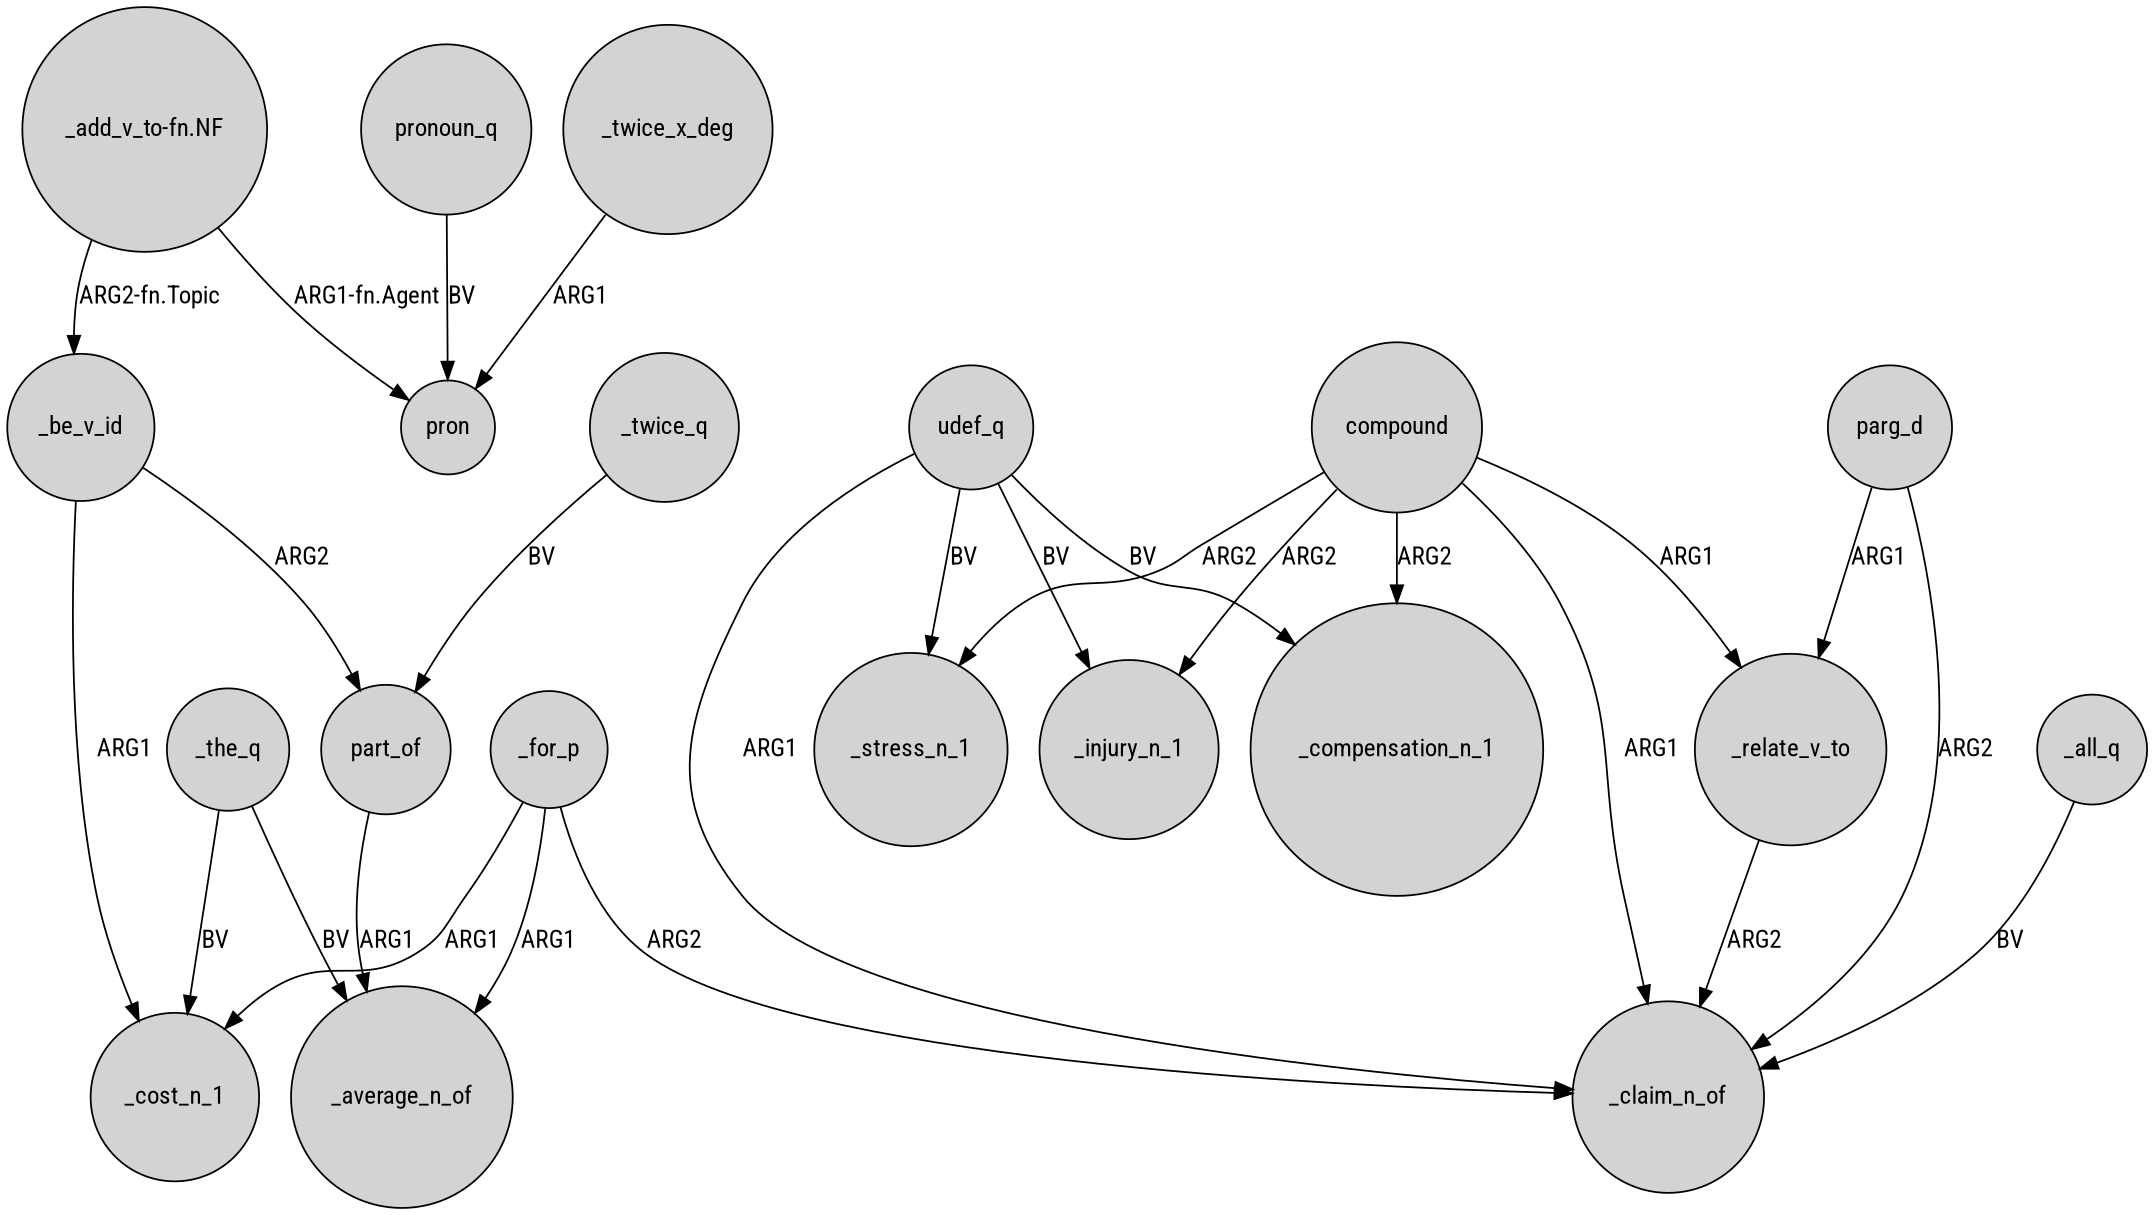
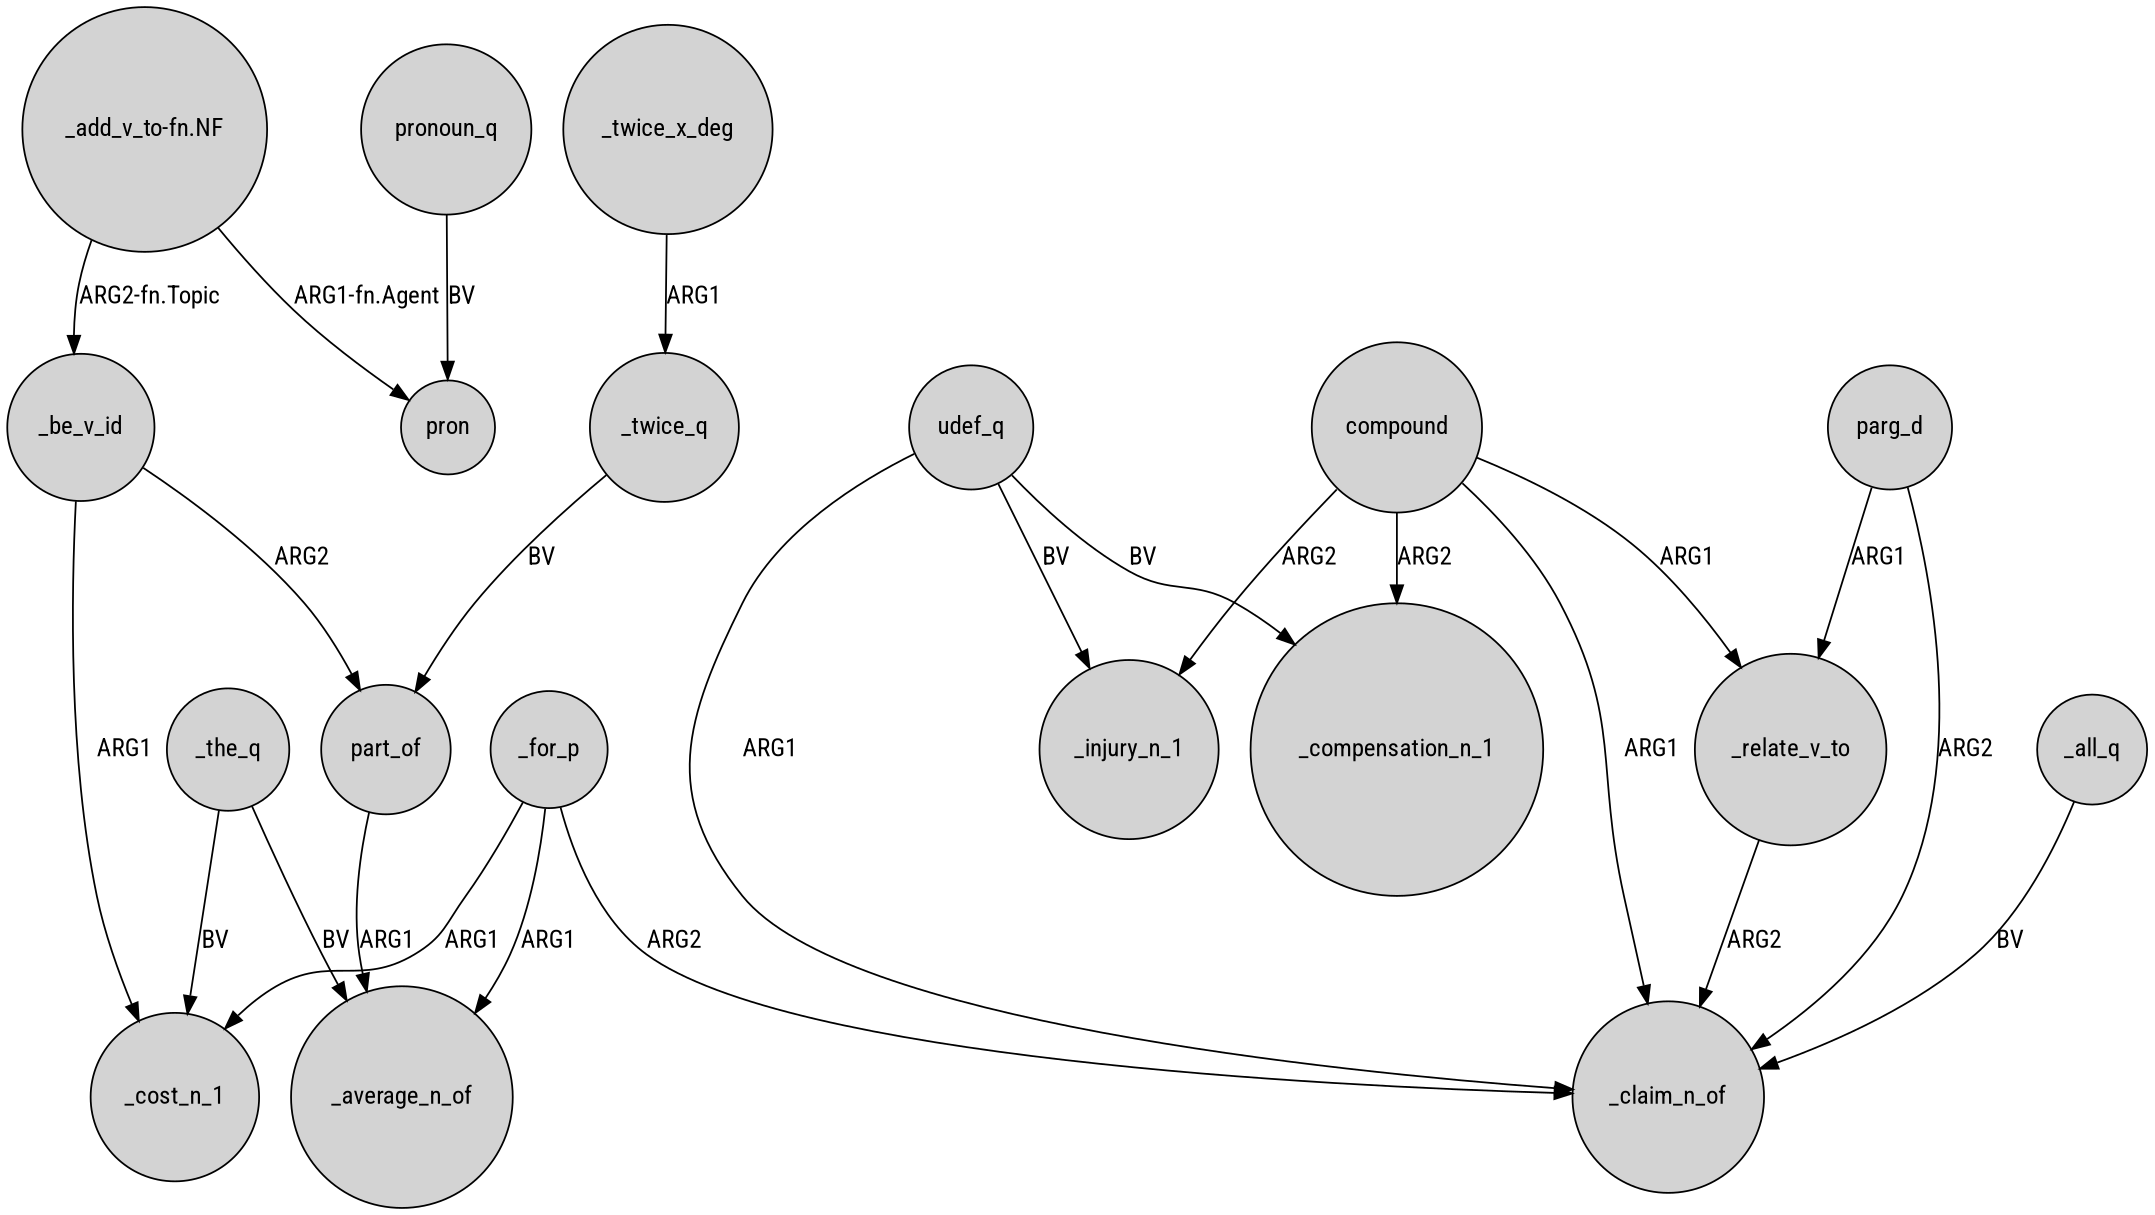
(546, 294) -> (666, 285)
(911, 750) -> none
